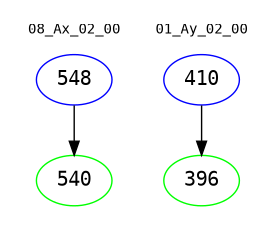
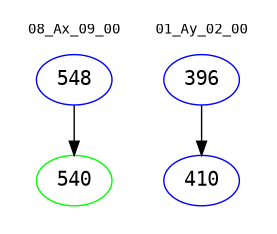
(75, 30) -> (75, 30)
(202, 123) -> (202, 123)
(202, 181) -> (202, 80)
